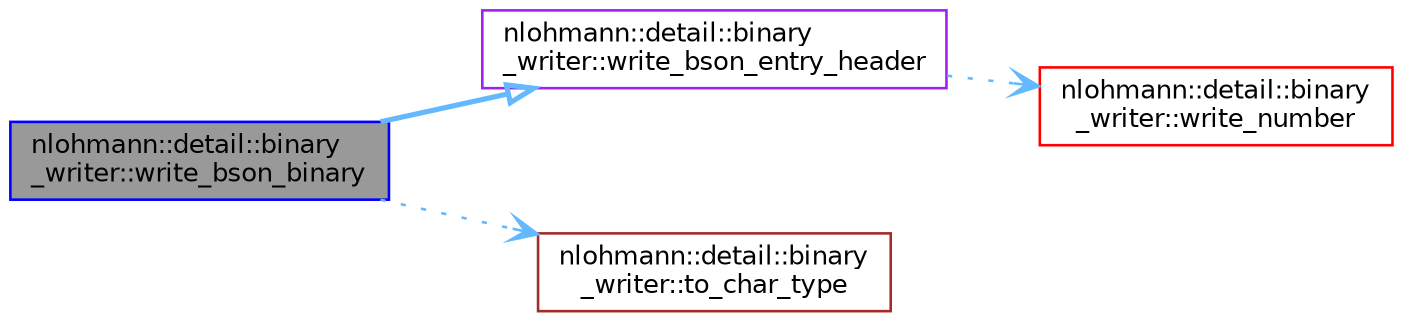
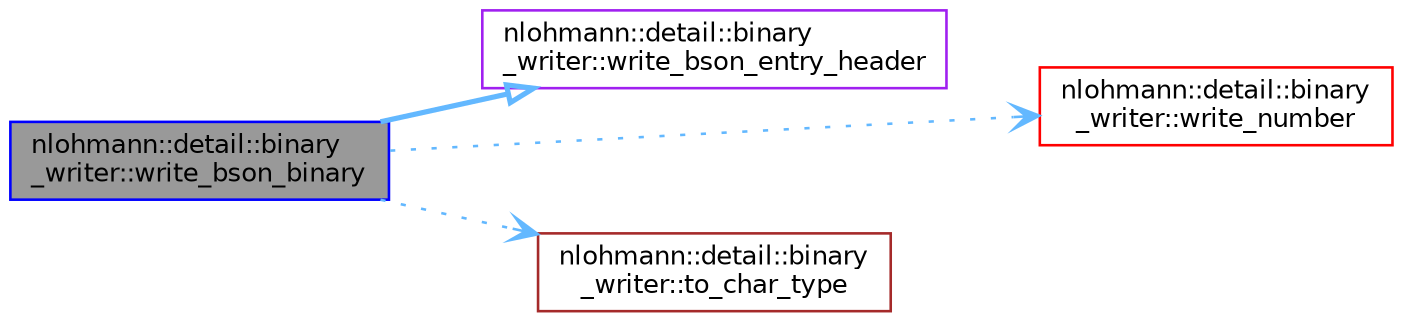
(980, 79) -> (702, 134)
